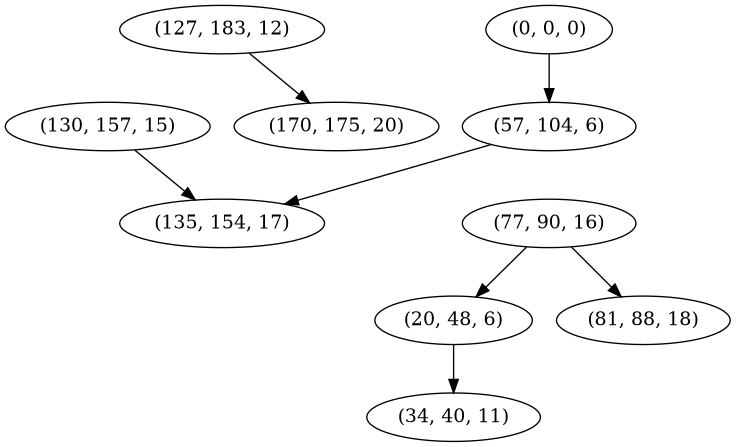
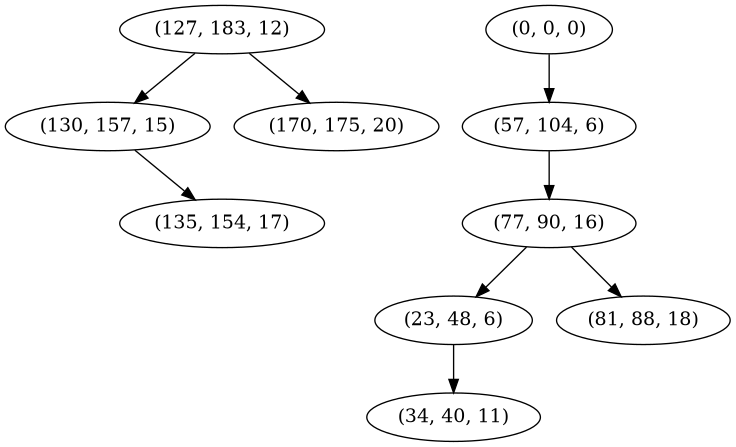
none -> (170, 74)
(394, 172) -> (549, 168)
(454, 320) -> (454, 320)
